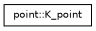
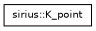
(48, 15) -> (48, 15)
